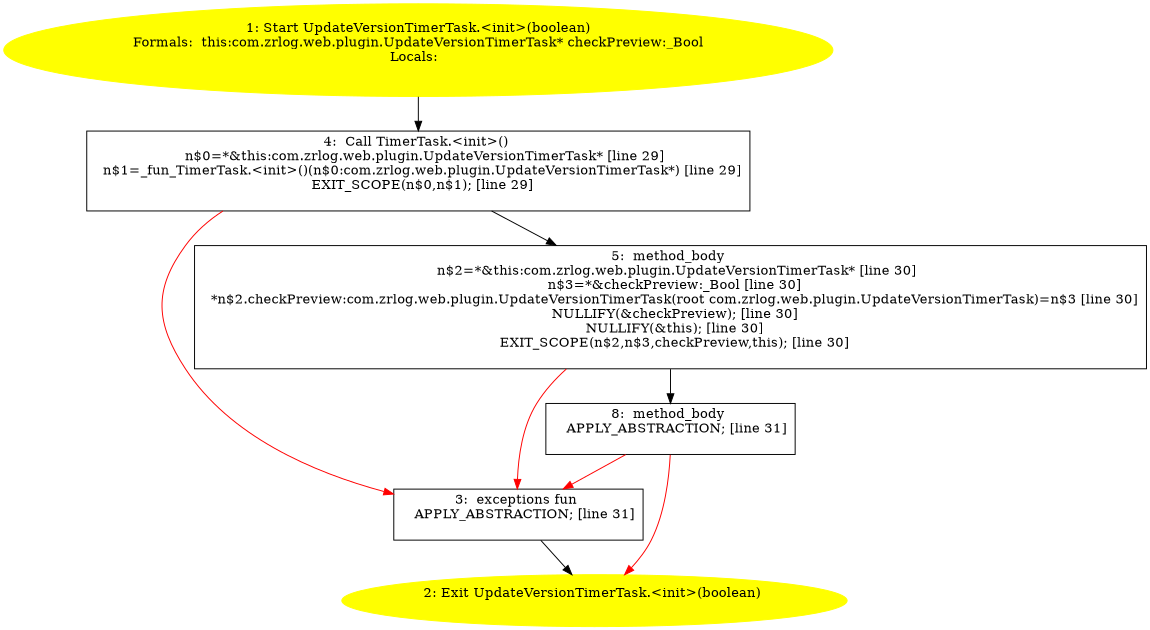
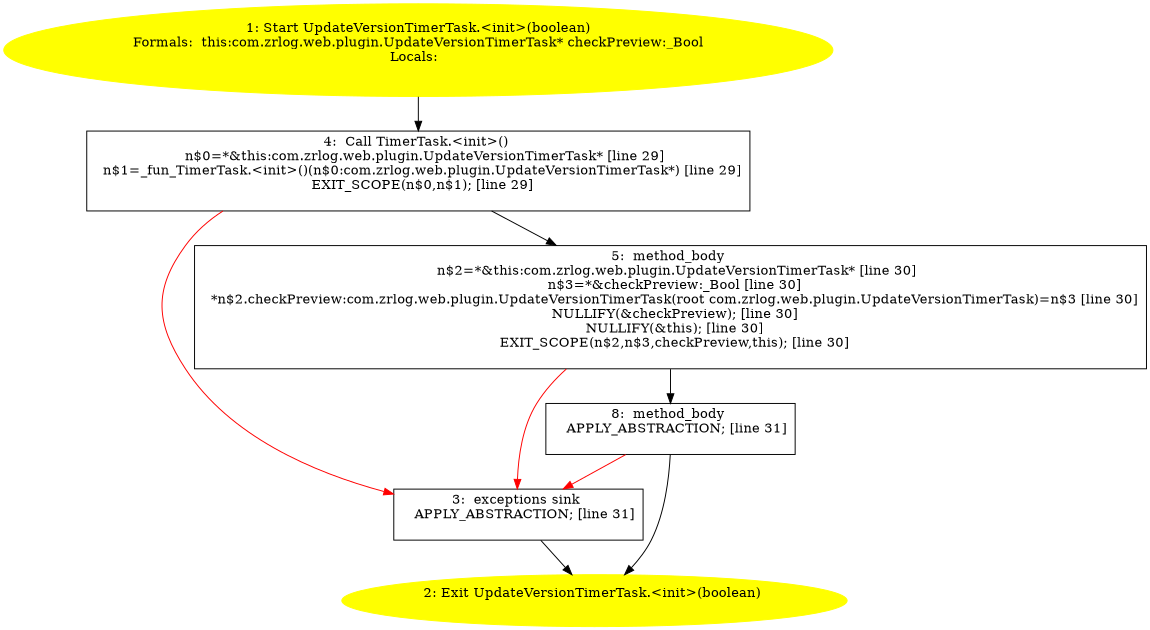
(518, 515) -> (518, 515)
(661, 515) -> (661, 515)
